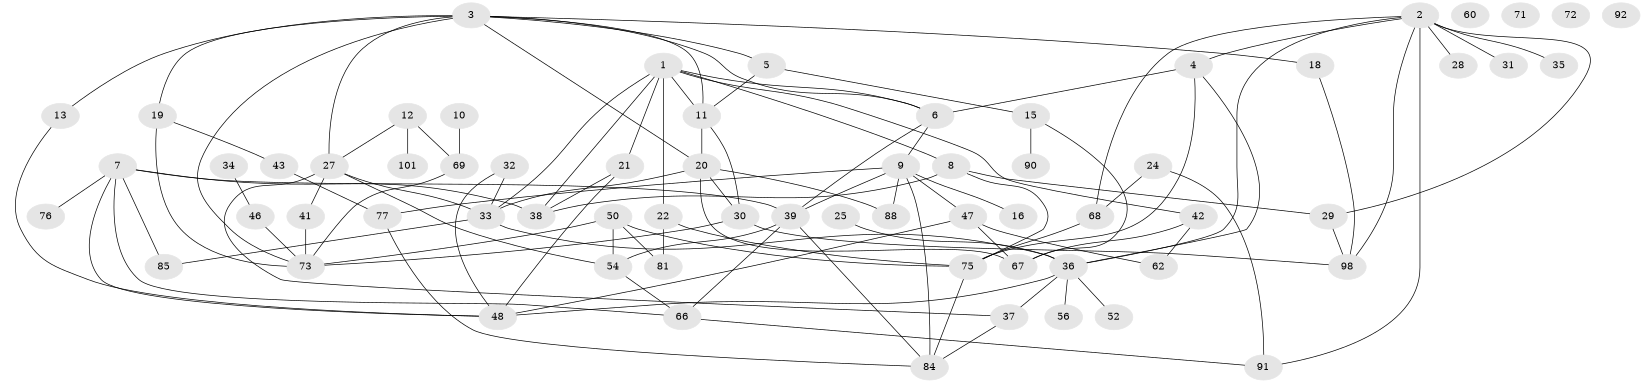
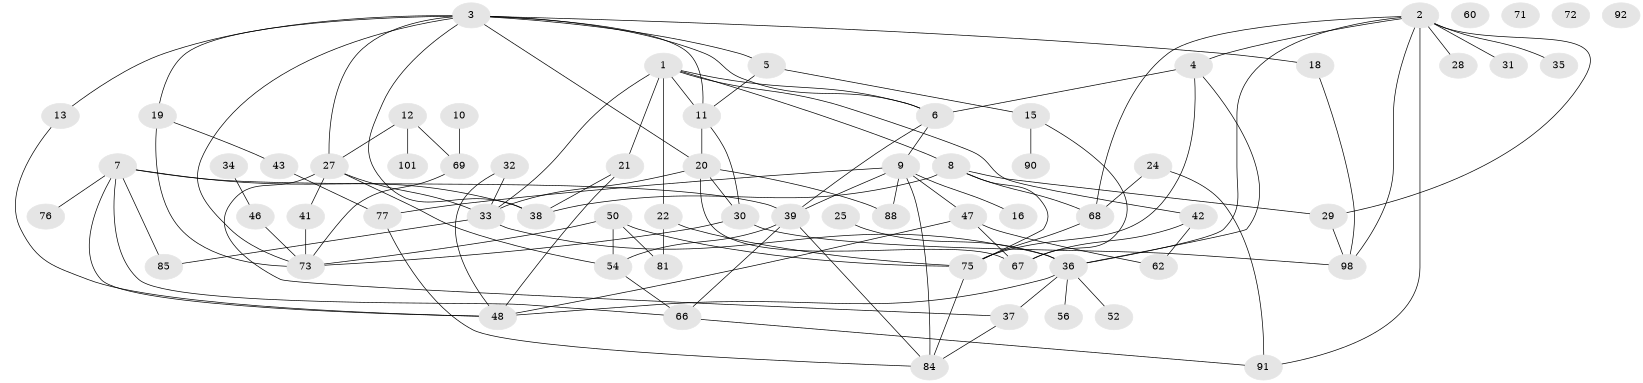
(600, 141) -> (371, 161)
none -> (1043, 197)
